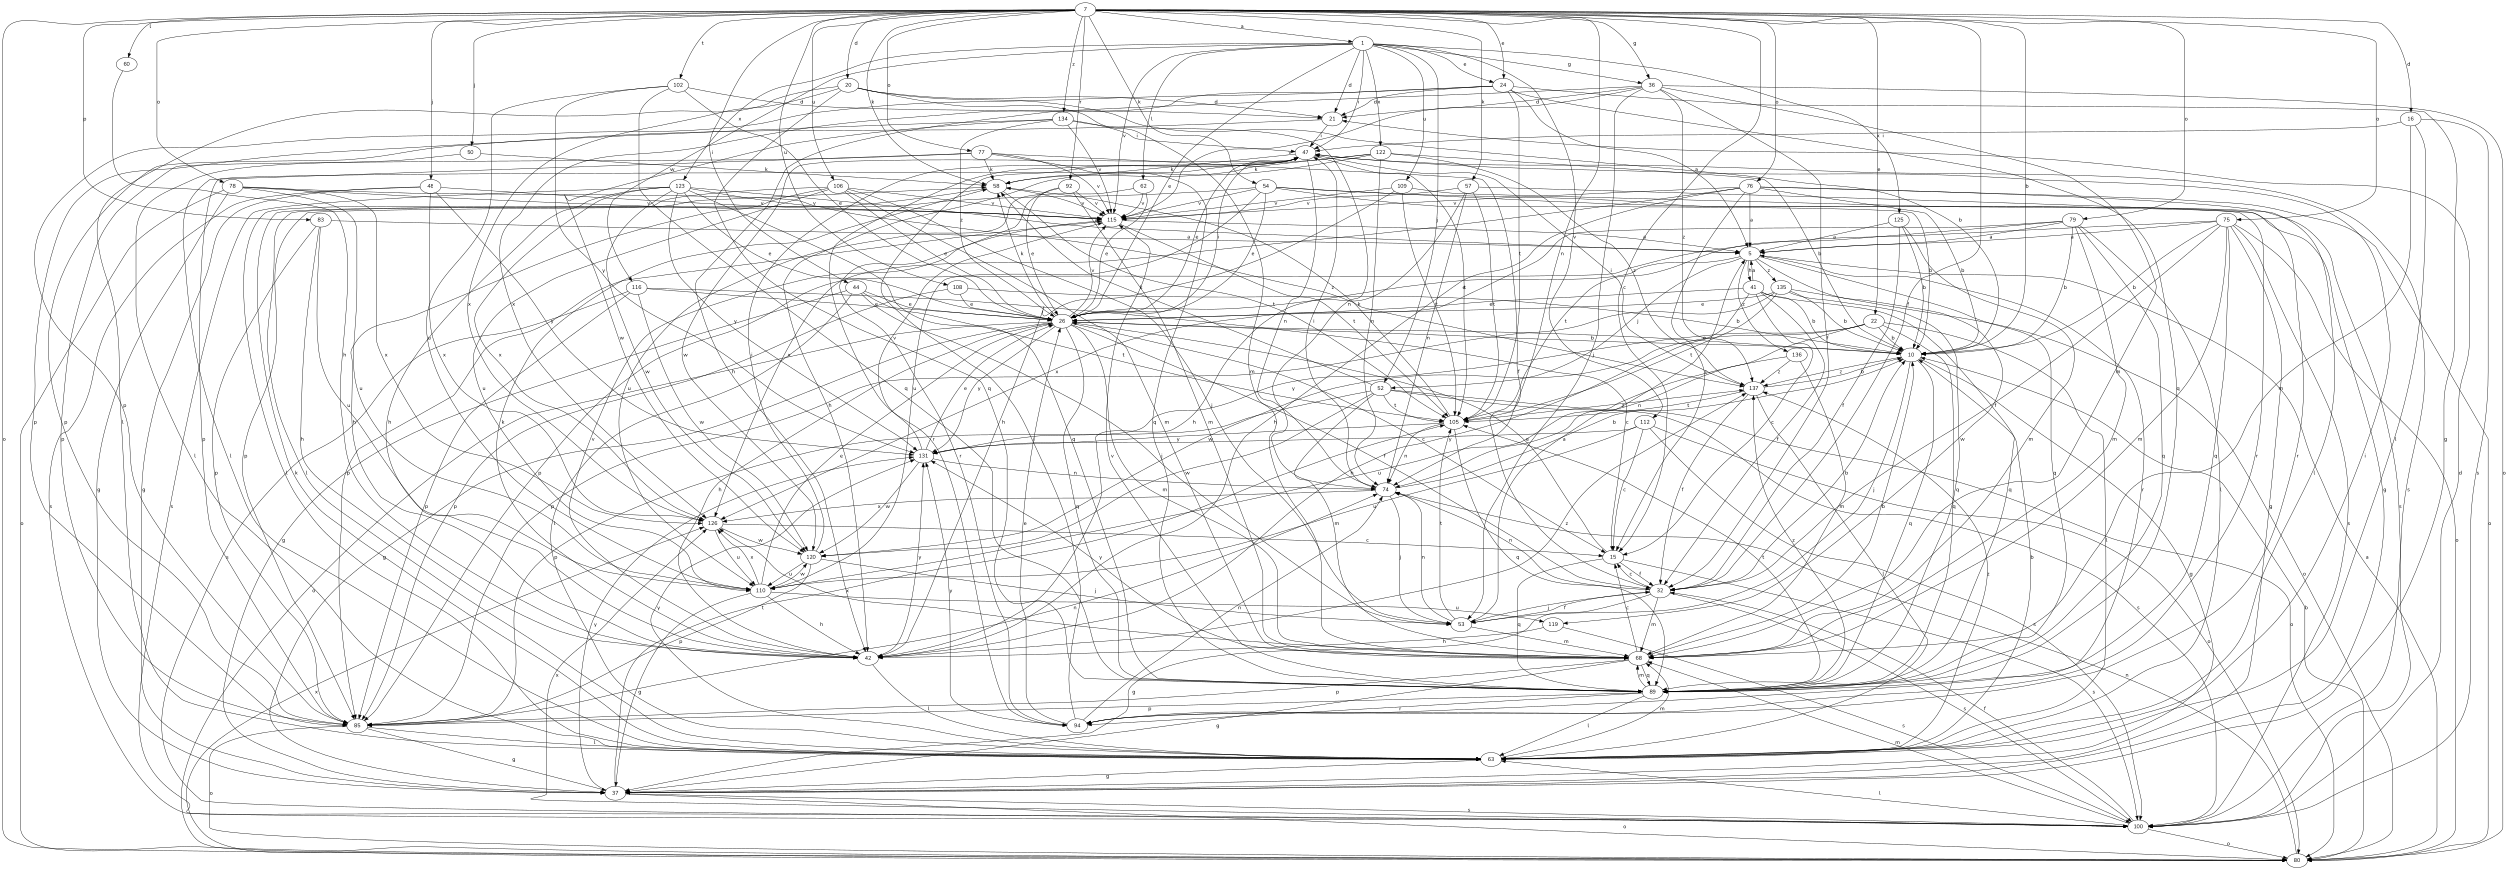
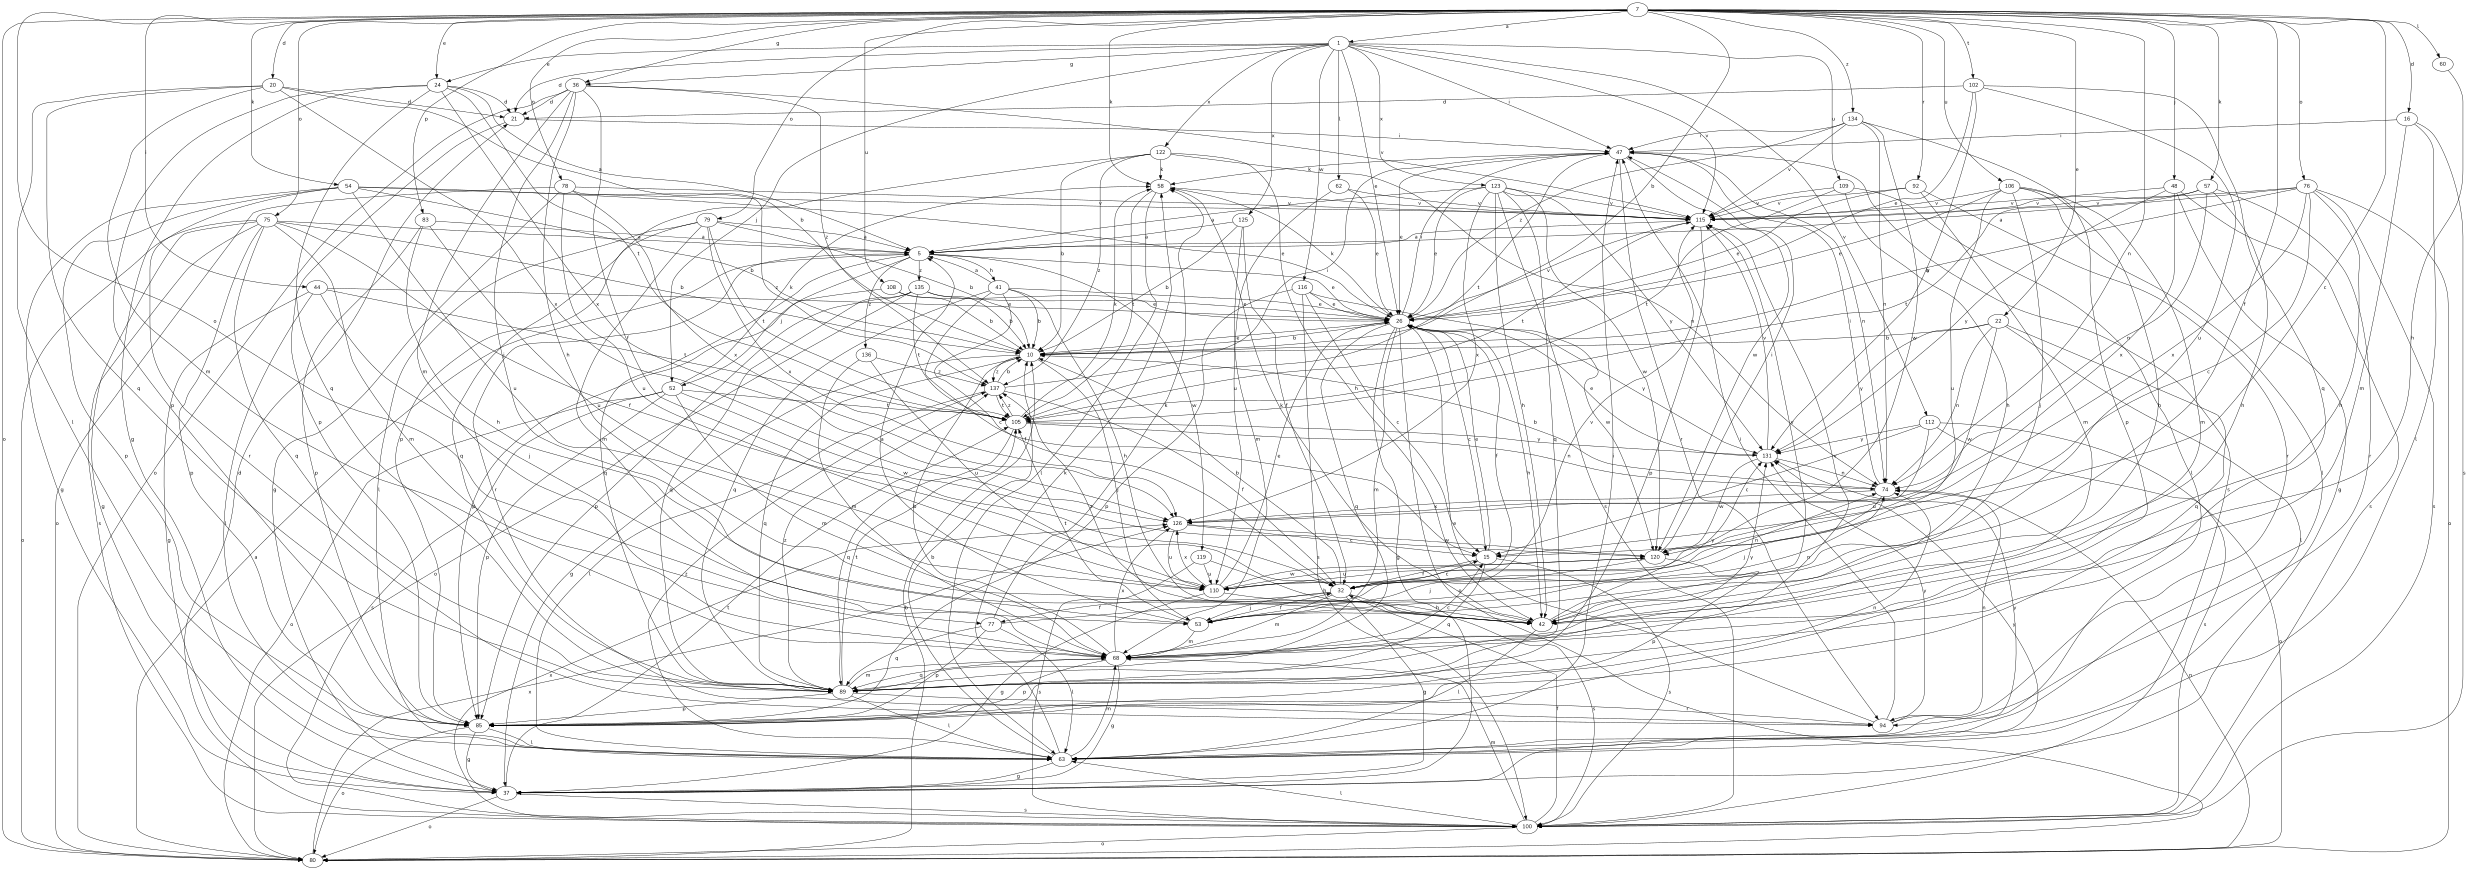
(470, 153) -> none
(1468, 178) -> (1093, 606)
(1194, 604) -> (1207, 572)
